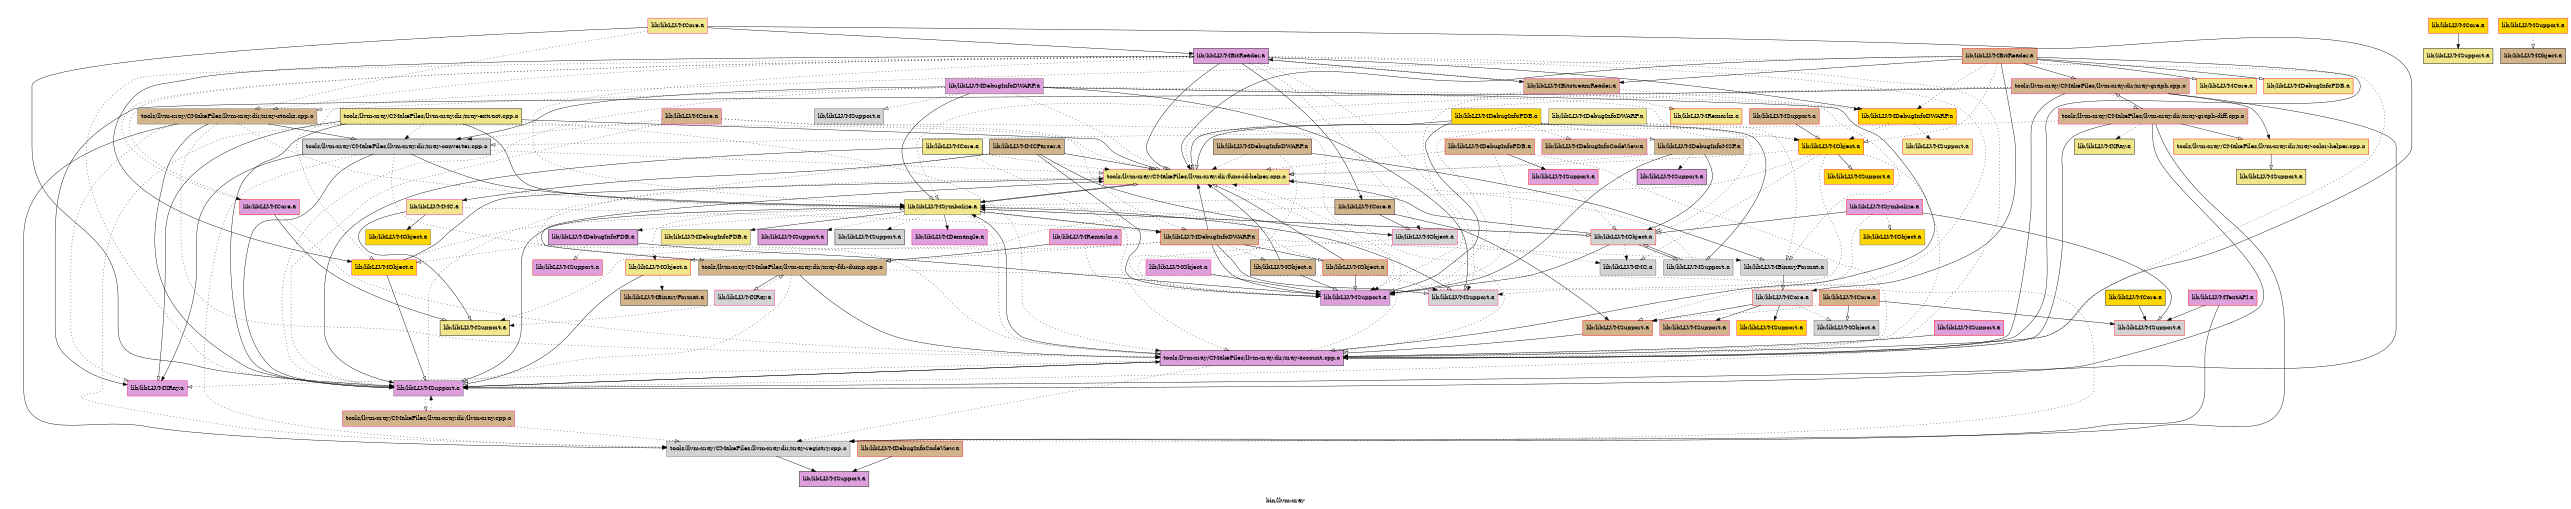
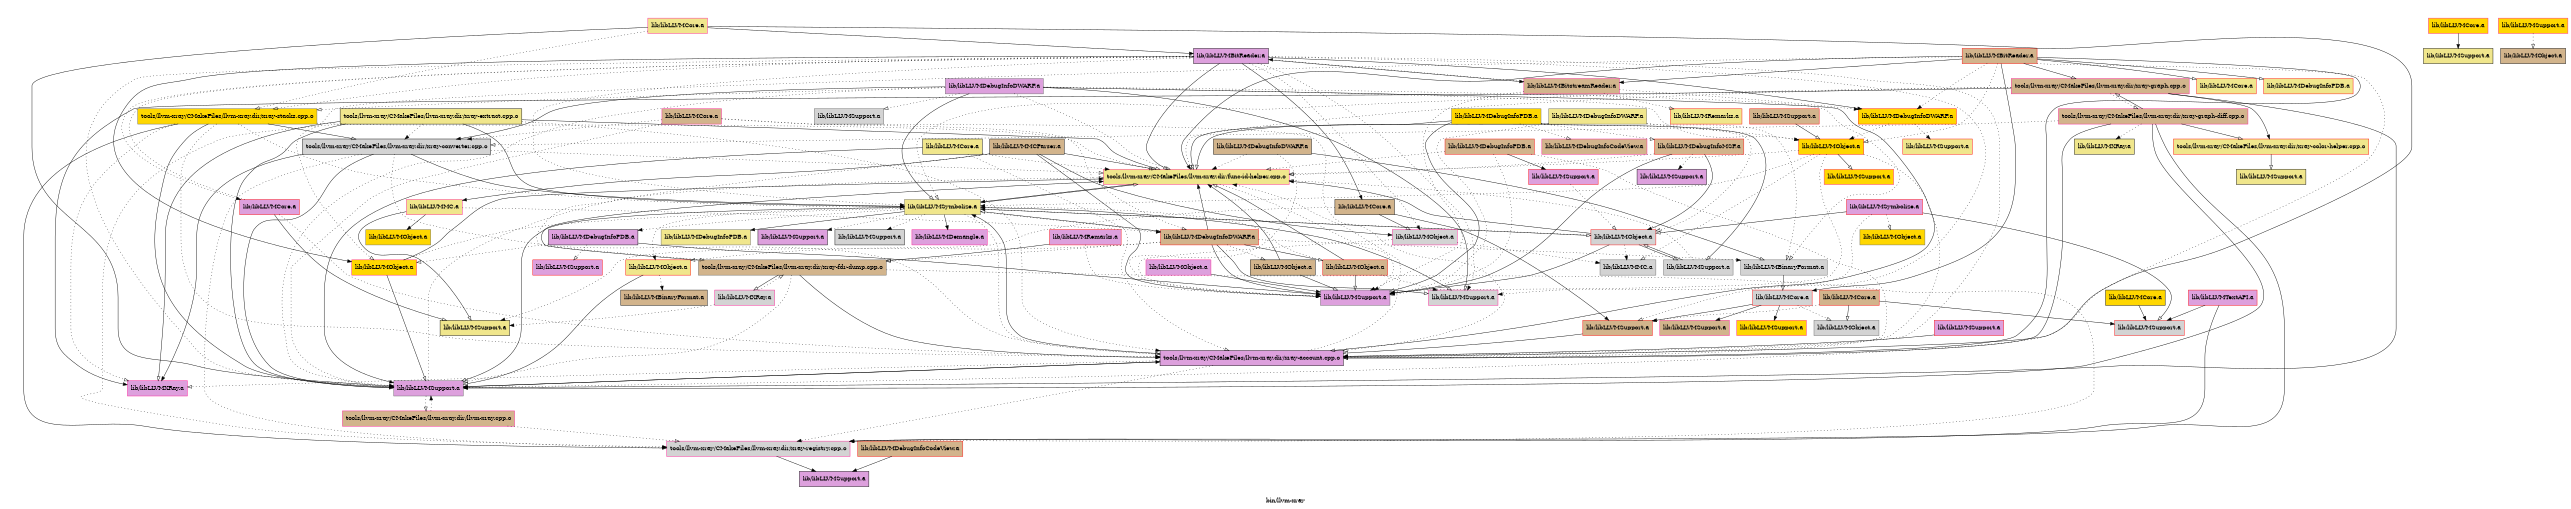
(227, 116) -> (227, 116)
(1699, 147) -> (1699, 147)
(2011, 329) -> none
(758, 449) -> (758, 449)
